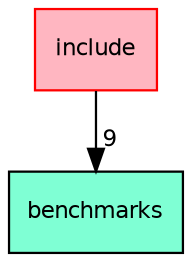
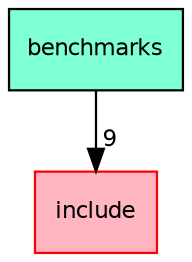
(96, 120) -> (96, 120)
